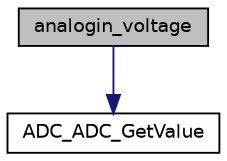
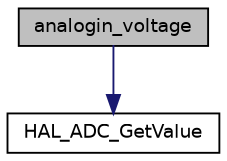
(113, 133) -> (113, 133)
